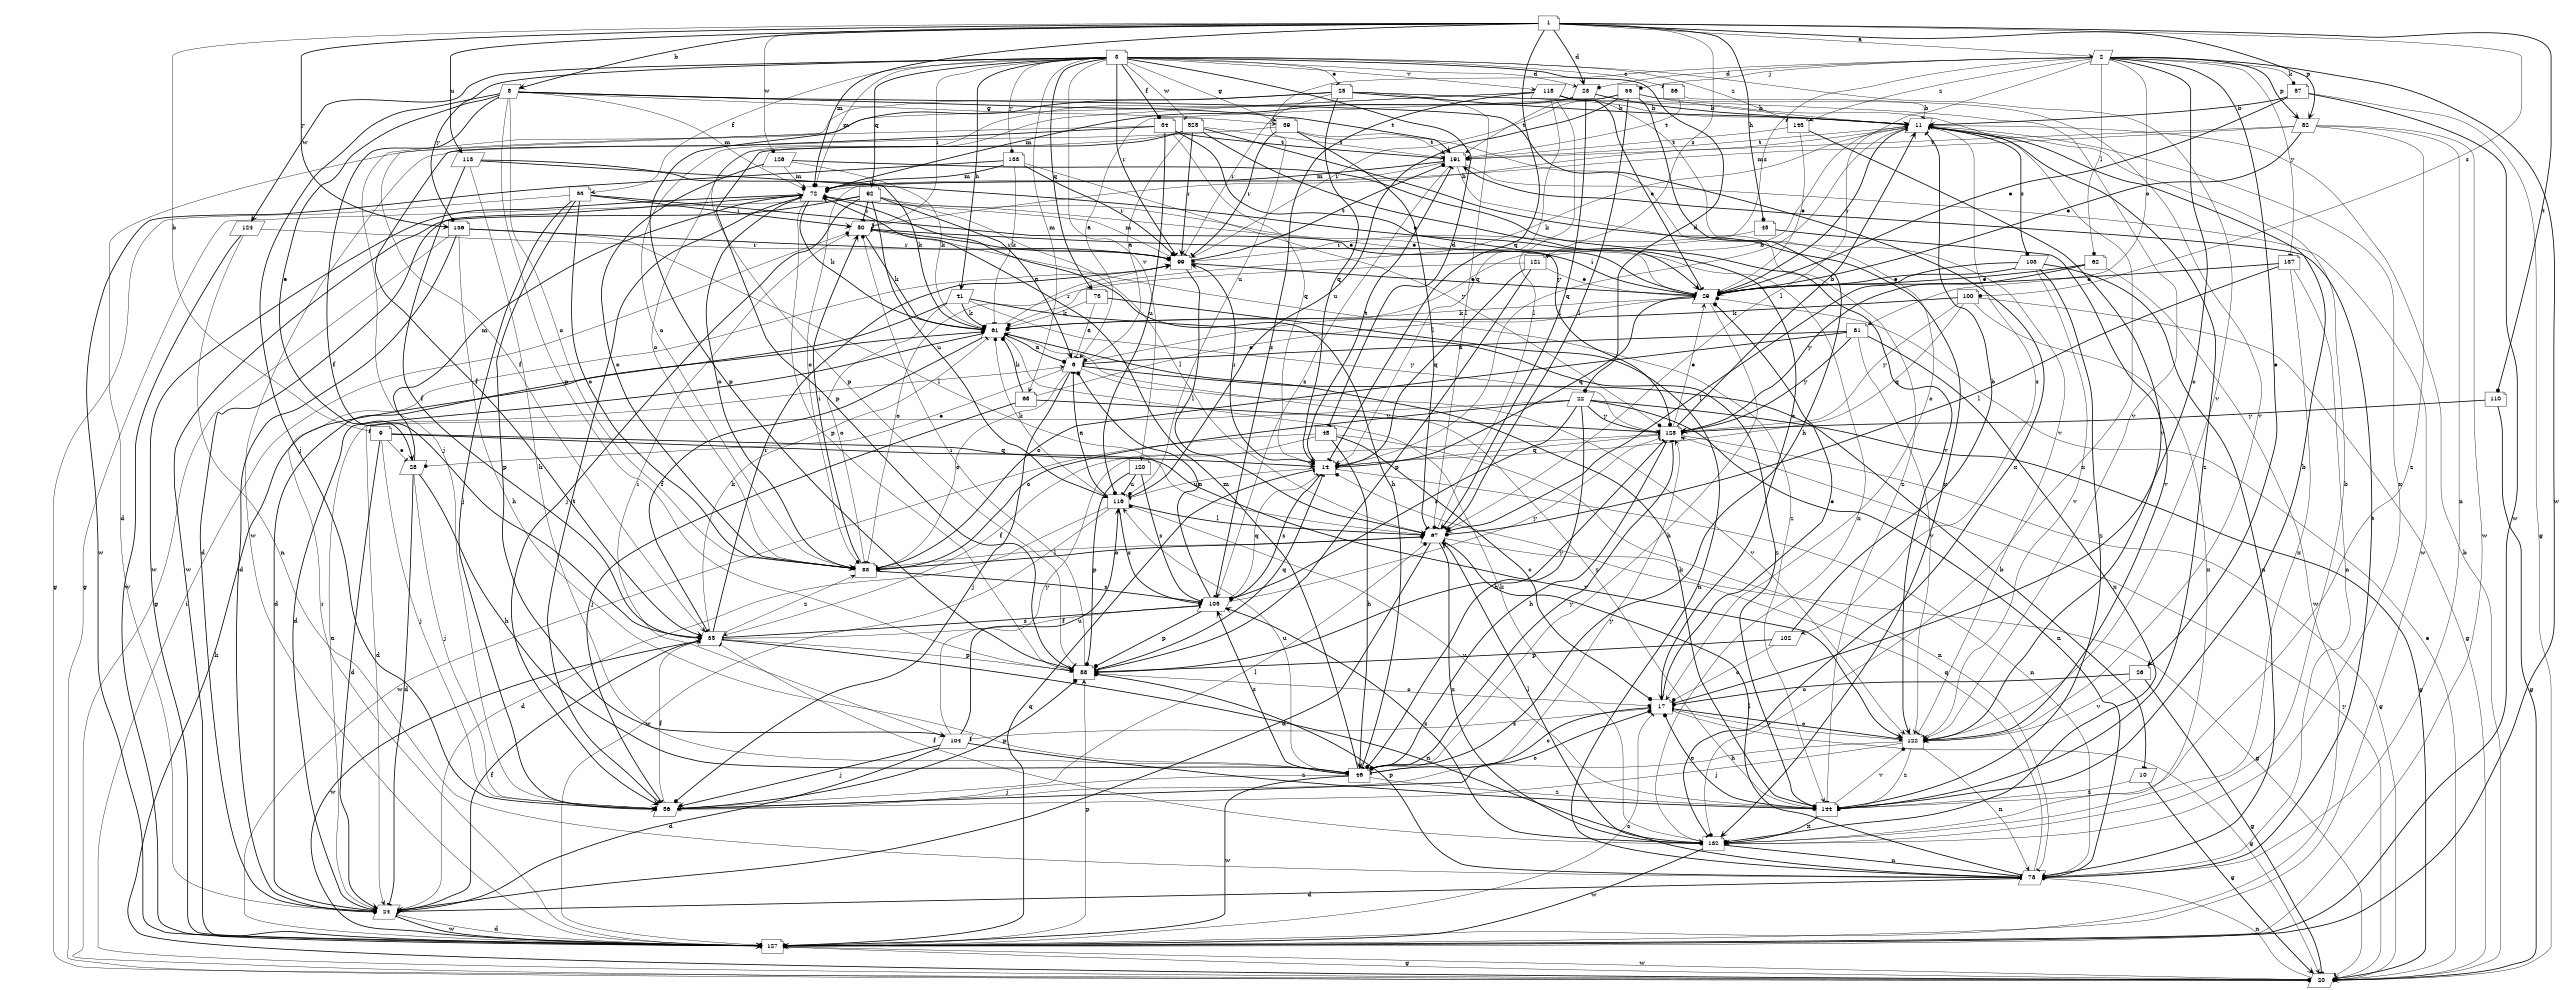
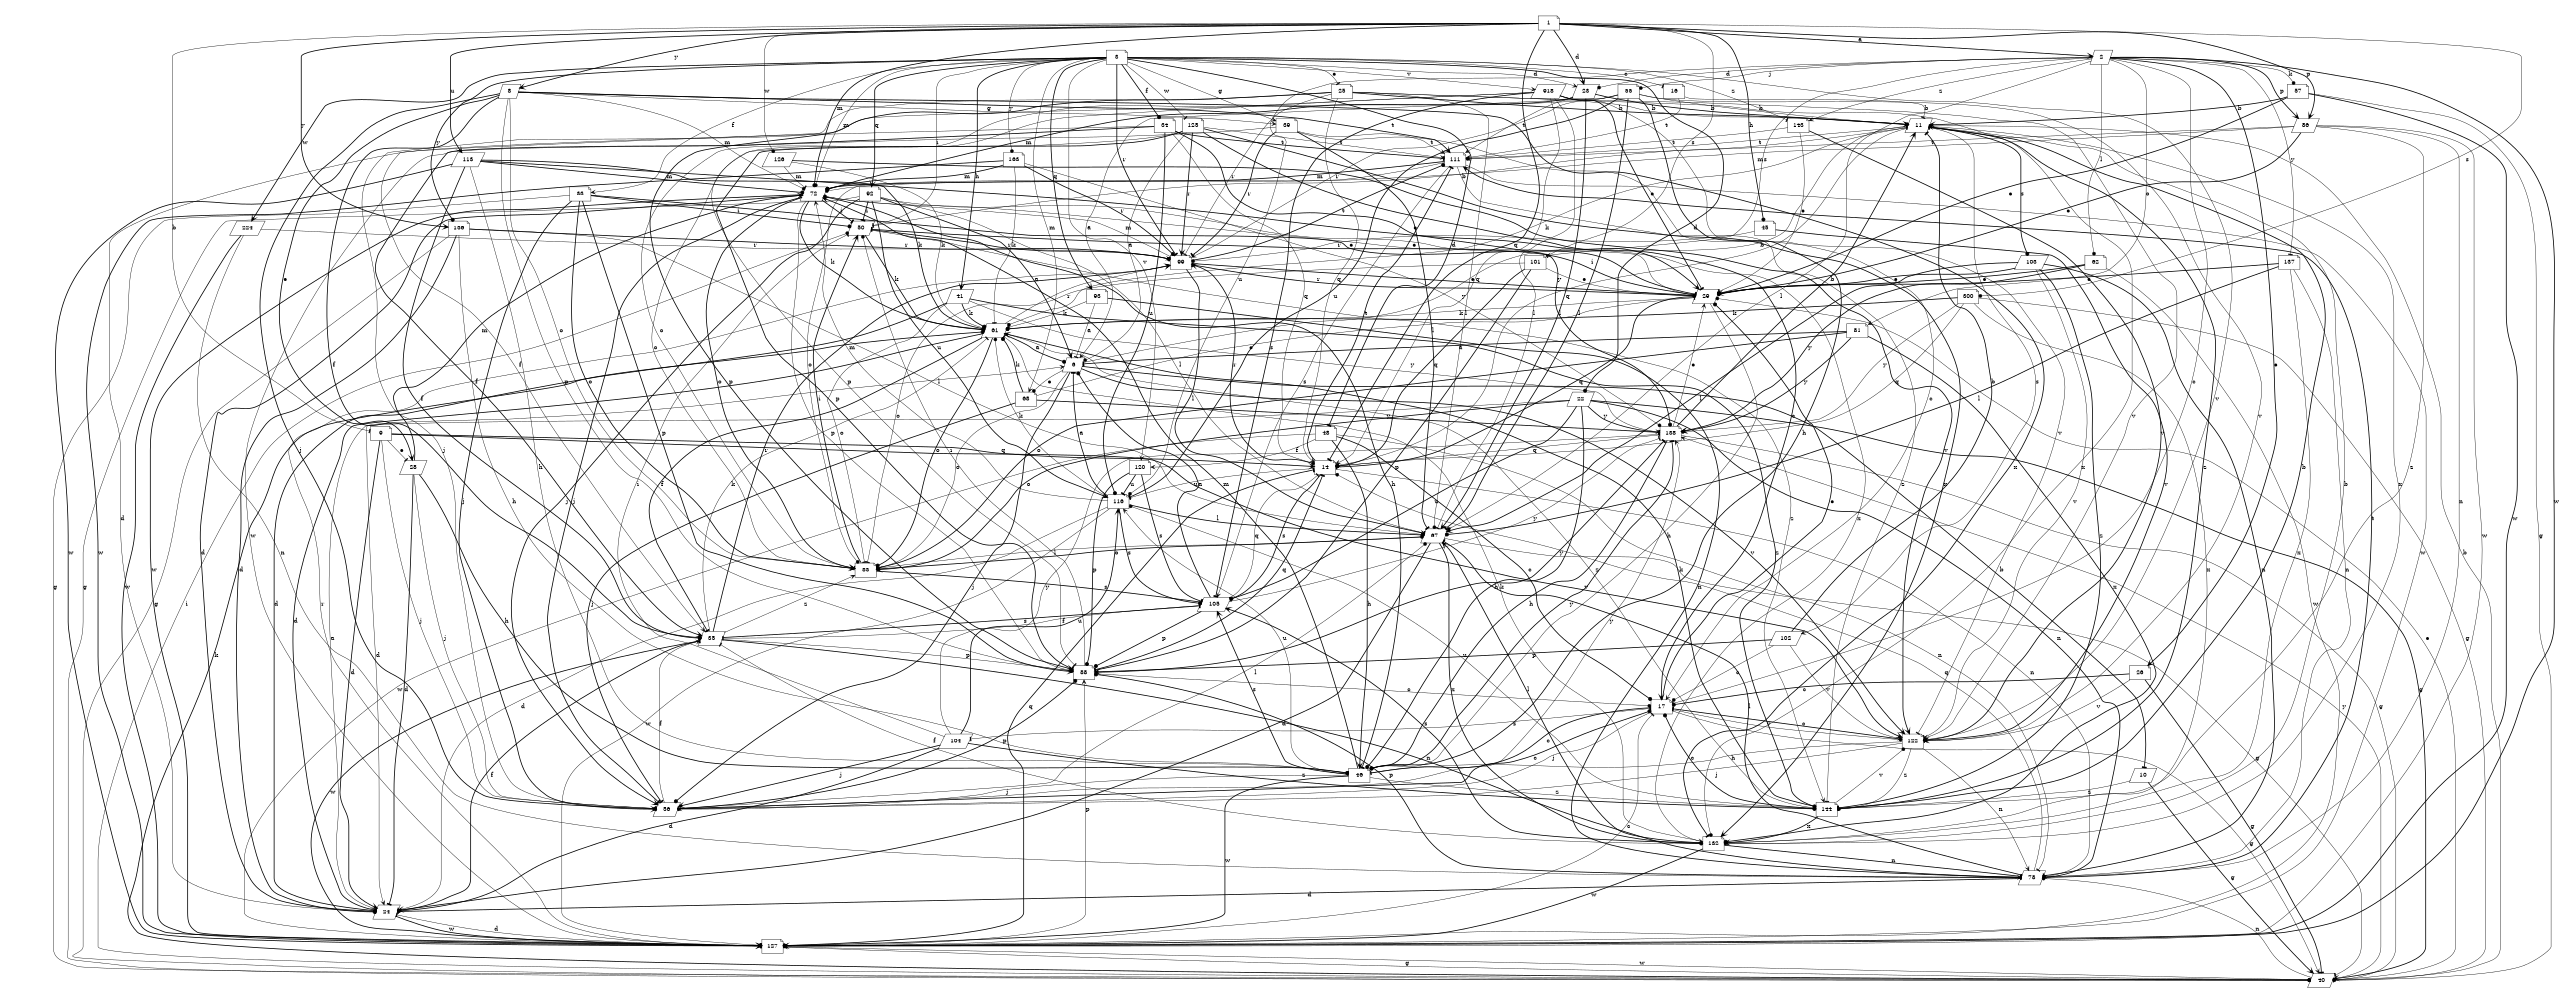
(1824, 40) -> (1824, 40)
(676, 57) -> (676, 57)
(1548, 91) -> (1548, 91)
(1674, 91) -> (1674, 91)
(1193, 126) -> (1193, 126)
(2305, 126) -> (2305, 126)
(1014, 160) -> (1014, 160)
(1455, 160) -> (1455, 160)
none -> (640, 177)
(793, 177) -> (793, 177)
none -> (837, 210)
(726, 212) -> (726, 212)
(247, 228) -> (247, 228)
(1829, 230) -> (1444, 288)
(1535, 262) -> (1535, 262)
(1334, 283) -> (1327, 301)
(1097, 297) -> (1097, 297)
(1968, 297) -> (1968, 297)
(621, 385) -> (931, 458)
(2496, 399) -> none
none -> (906, 406)
(1526, 419) -> (1526, 419)
(1671, 433) -> (1671, 433)
(719, 449) -> (1048, 379)
(574, 502) -> (574, 502)
(1436, 502) -> (1436, 502)
(1028, 503) -> (1249, 459)
(1927, 507) -> (1836, 702)
(2126, 523) -> (2126, 523)
(186, 580) -> (83, 709)
(537, 622) -> (713, 553)
none -> (1173, 798)
(2322, 980) -> (2322, 980)
